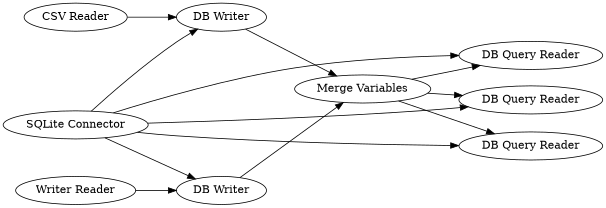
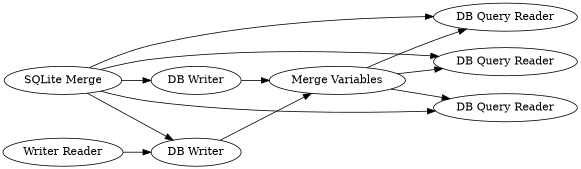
(76, 17) -> none
(76, 125) -> (63, 80)
